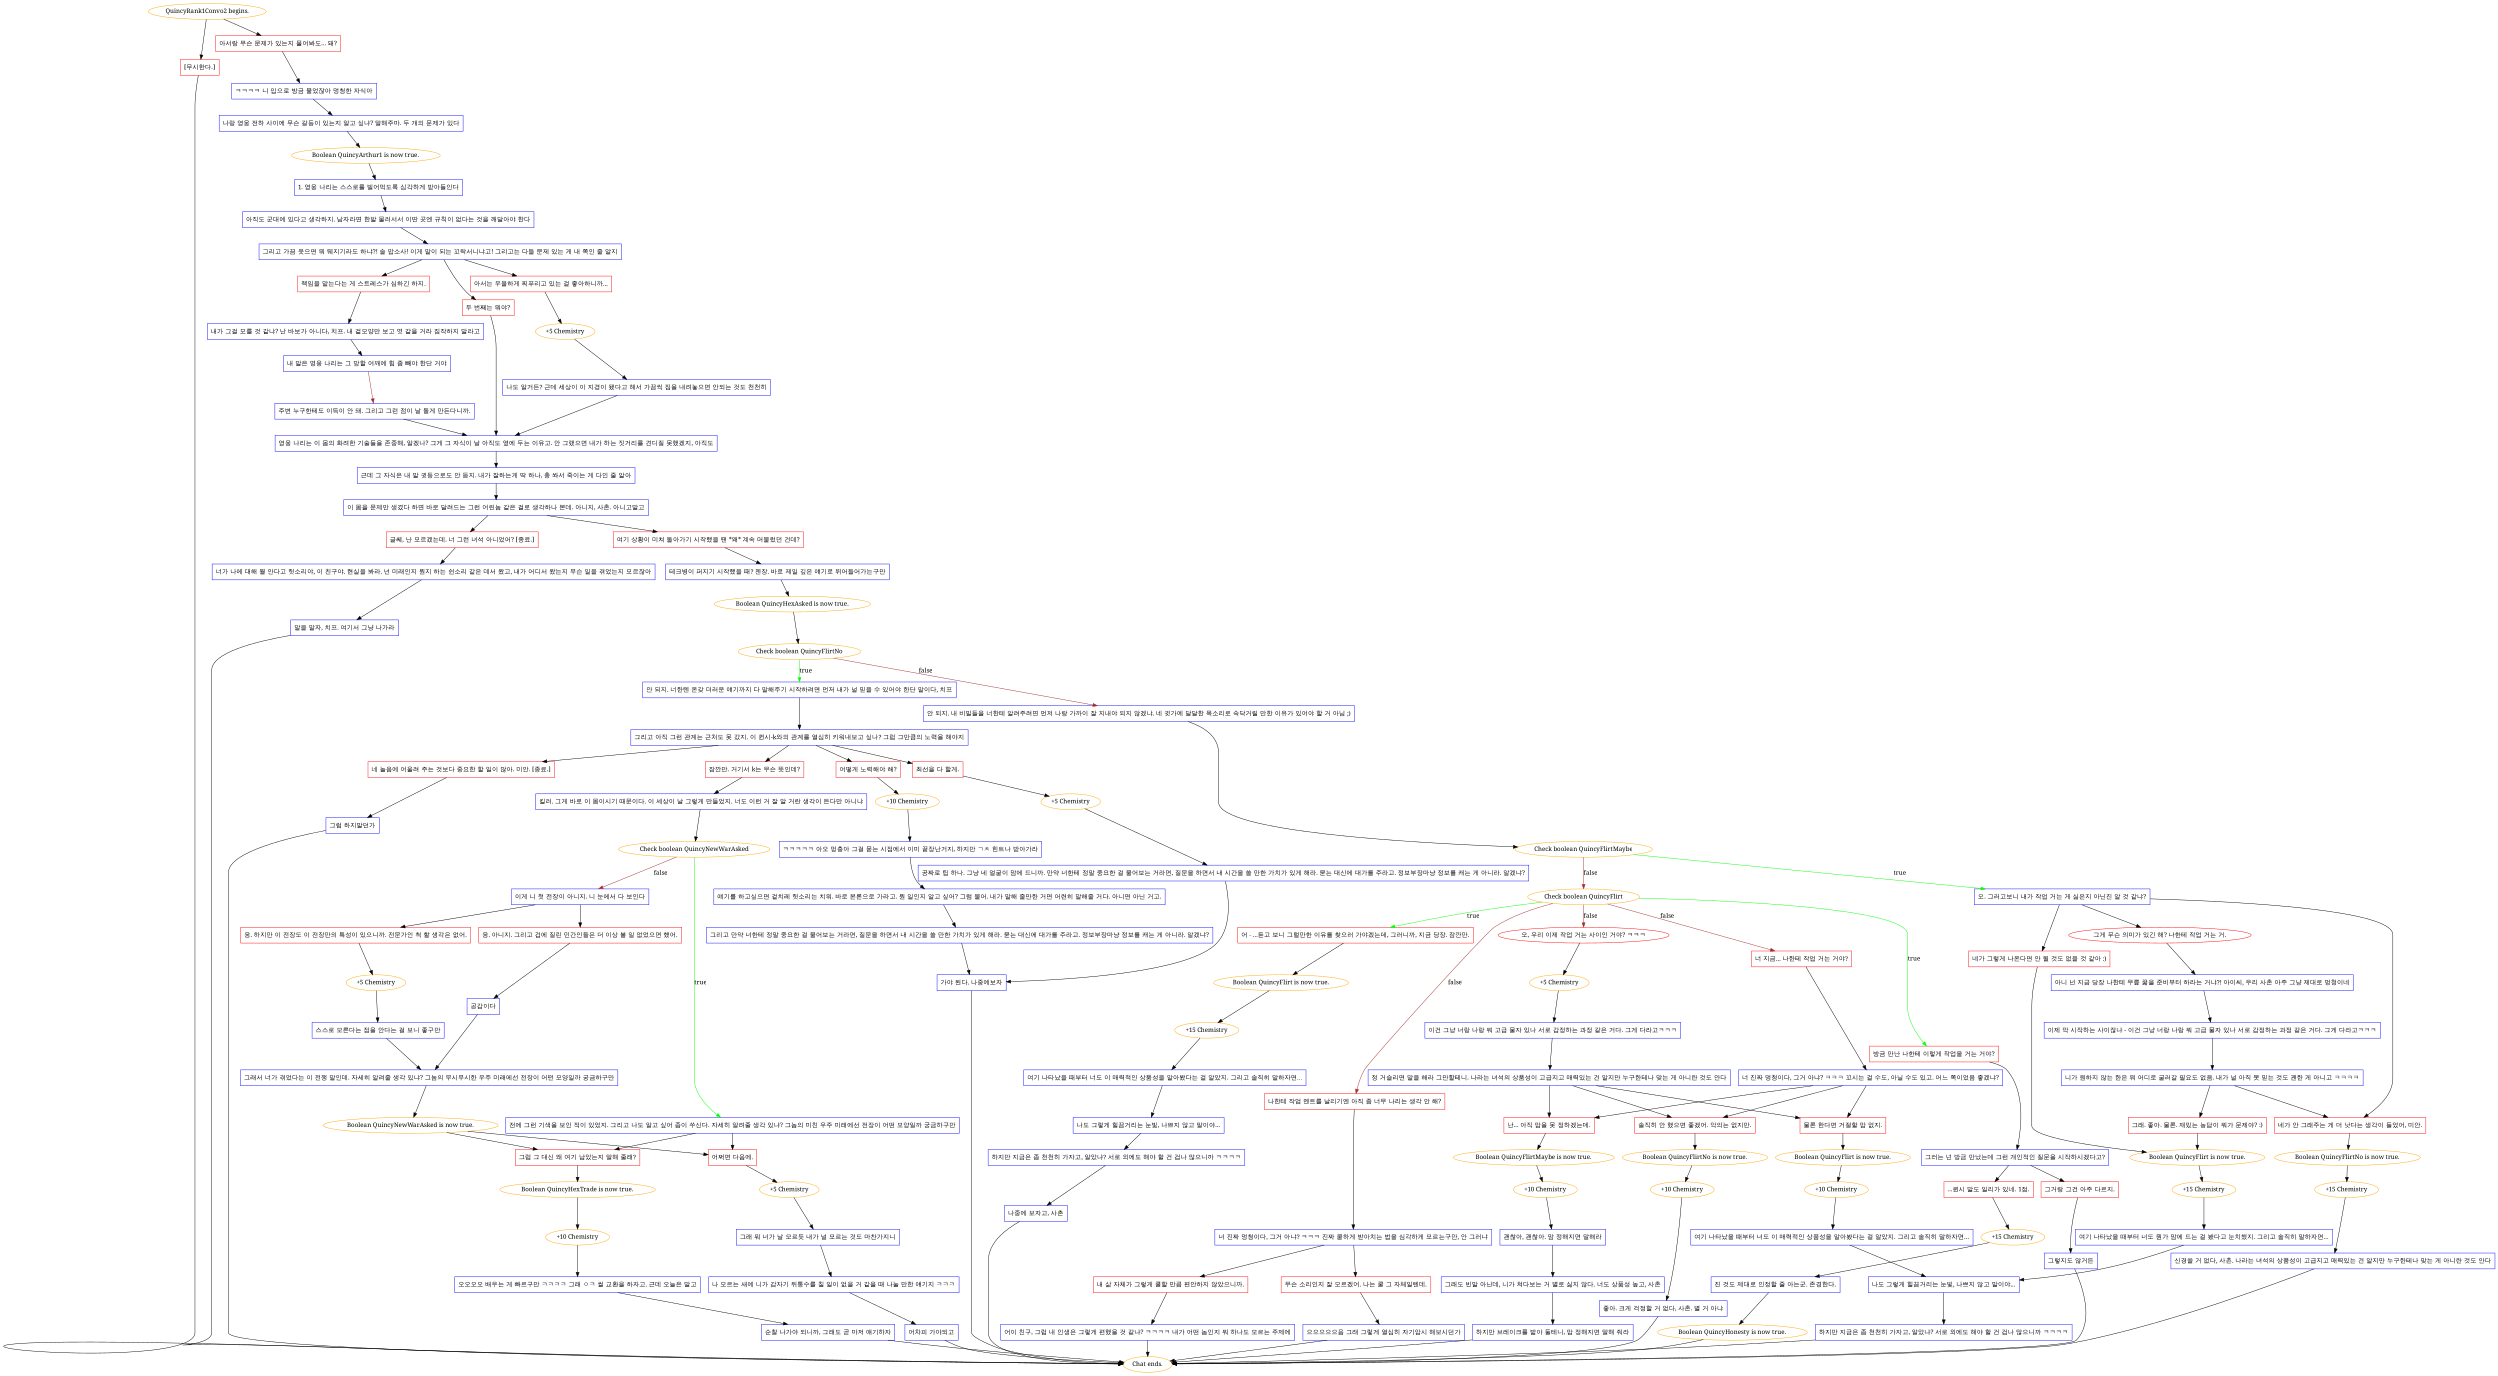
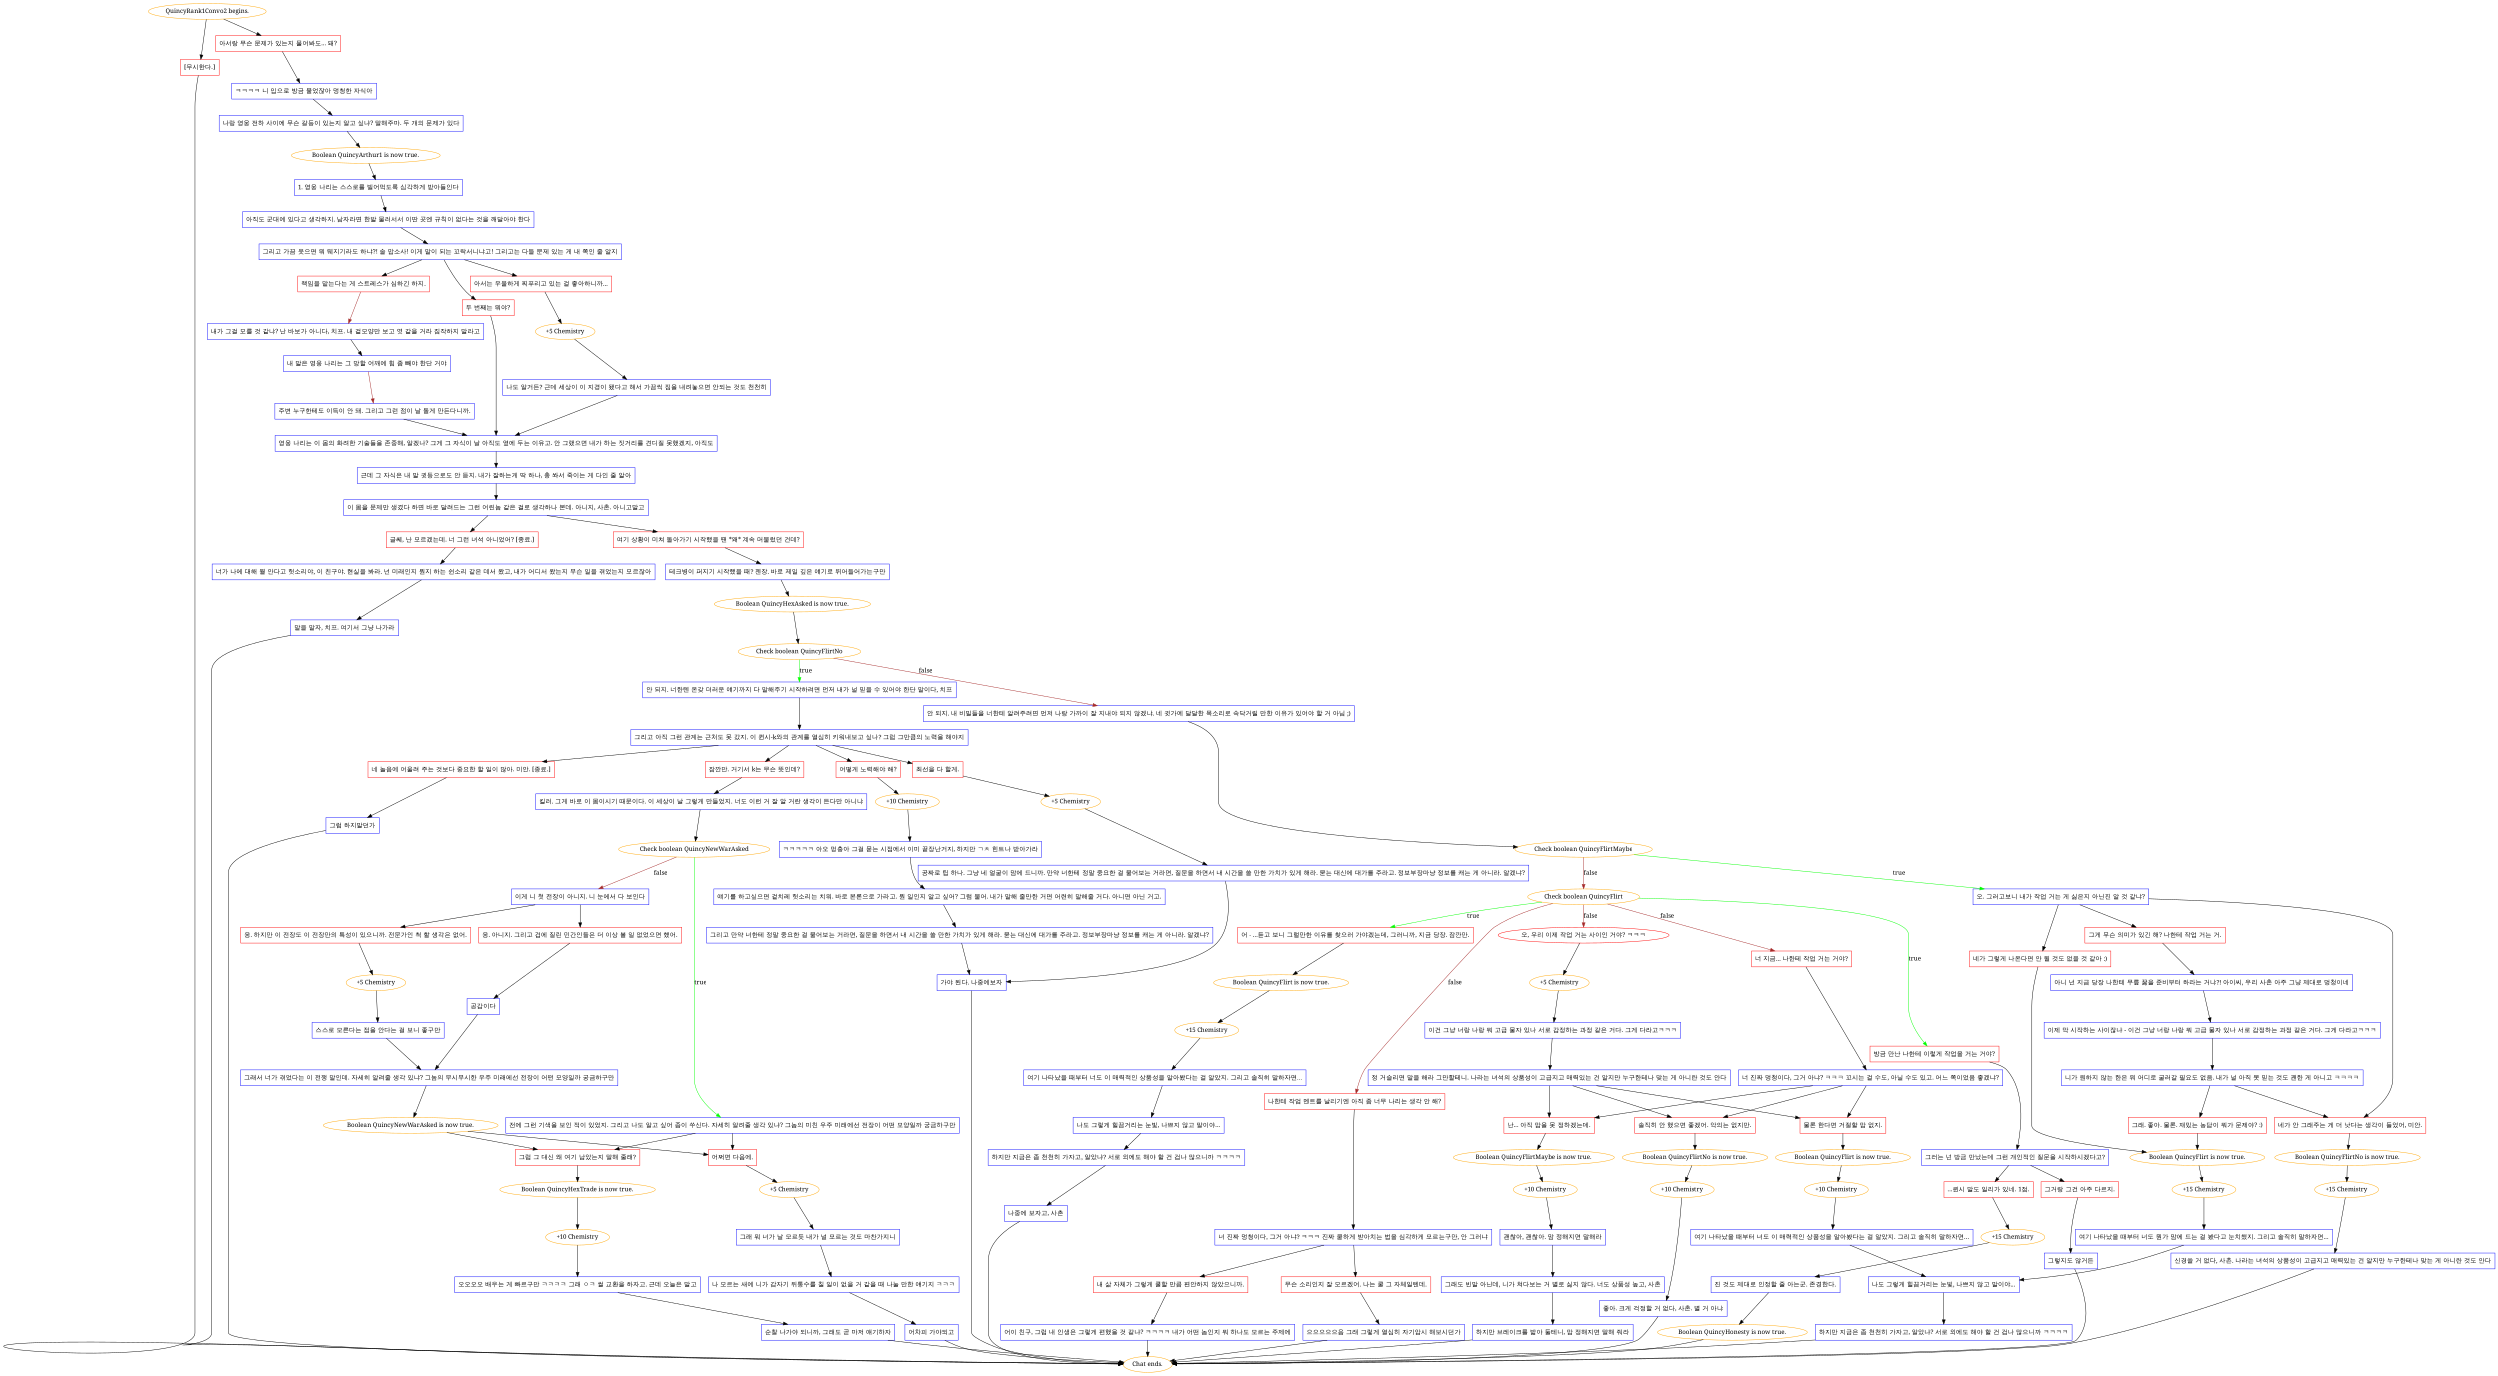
(355, 306) -> (355, 306)
(2160, 935) -> (2155, 935)
